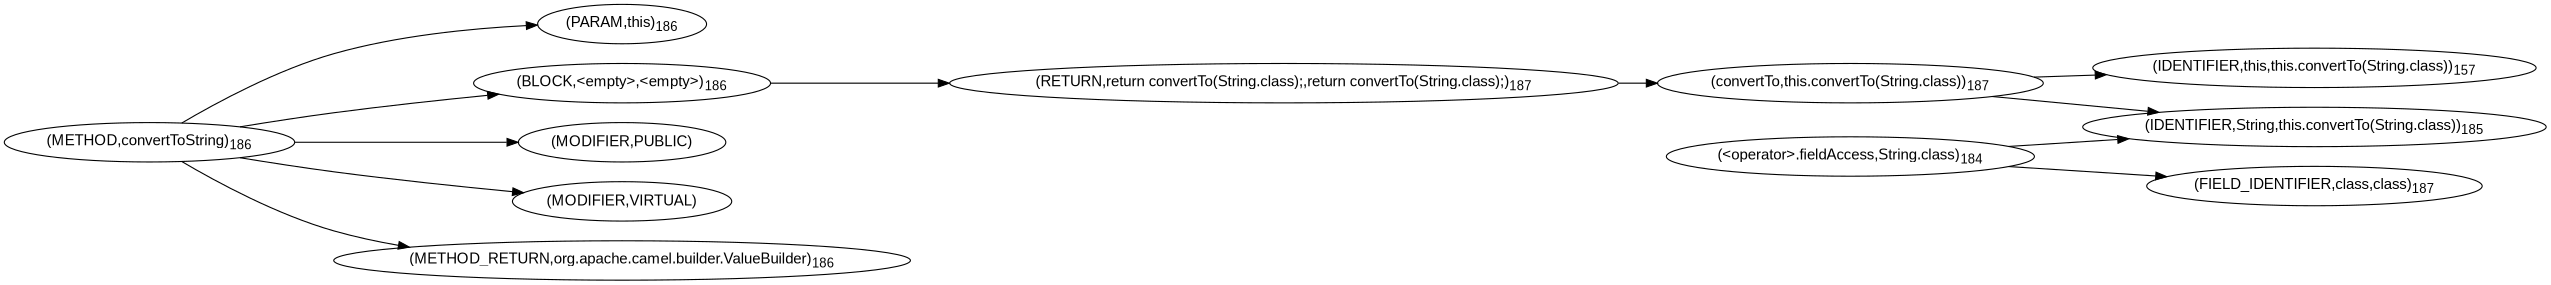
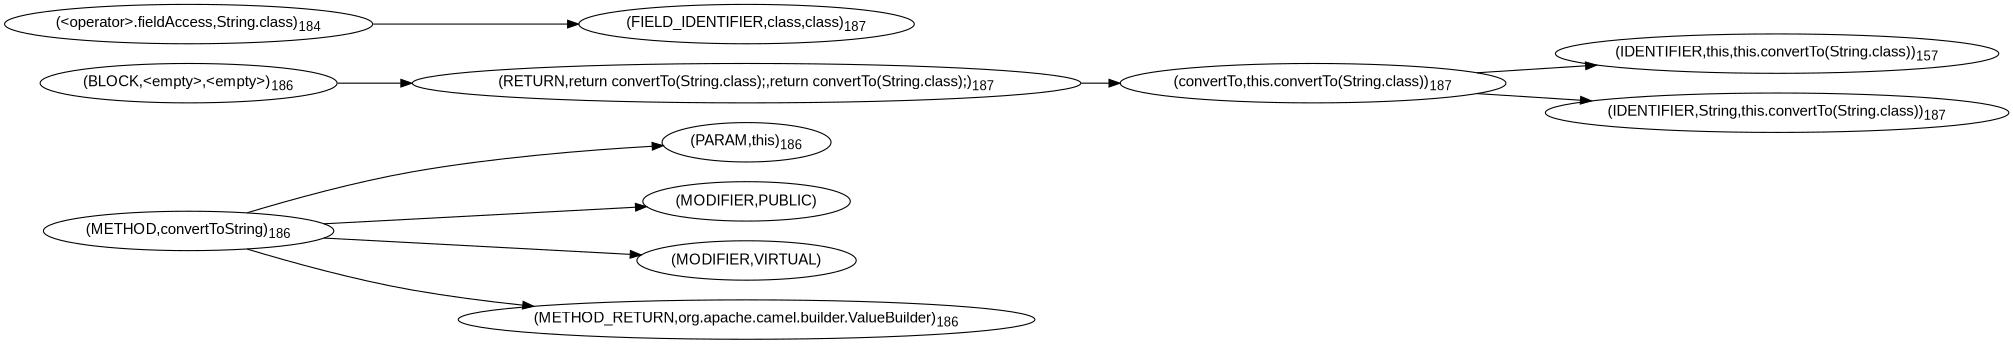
(363, 109) -> none
(2473, 125) -> (1935, 111)
(2063, 143) -> none
